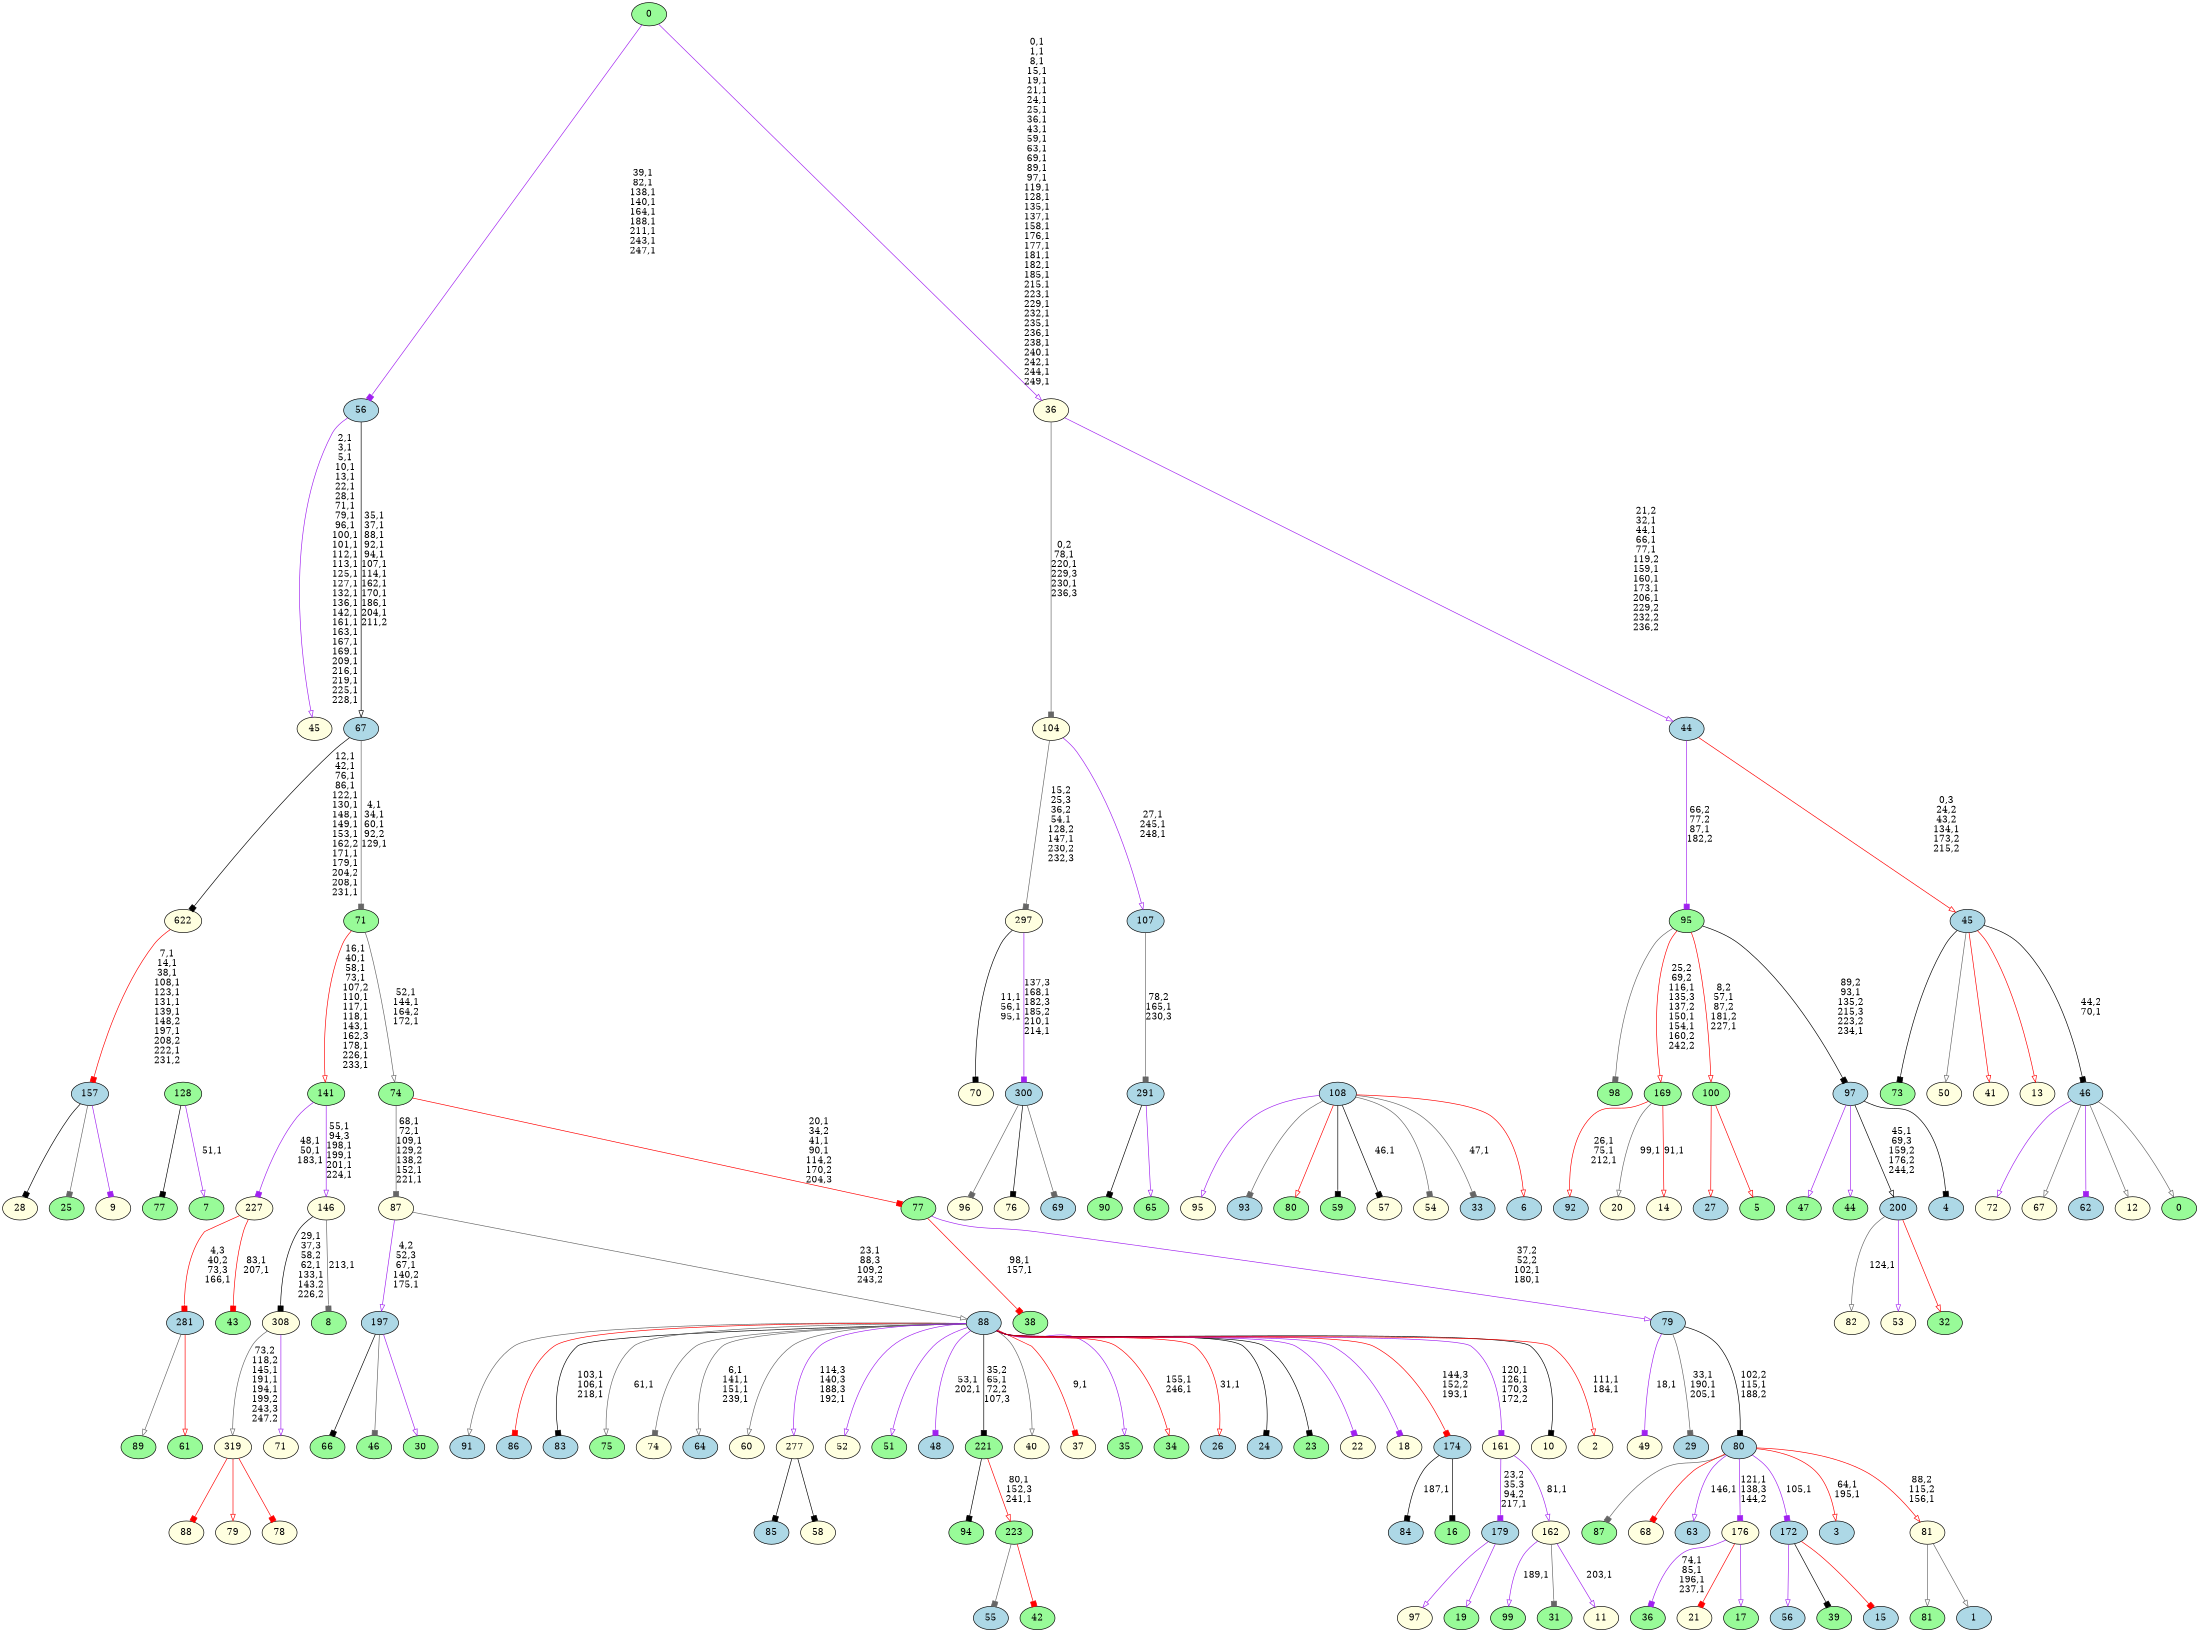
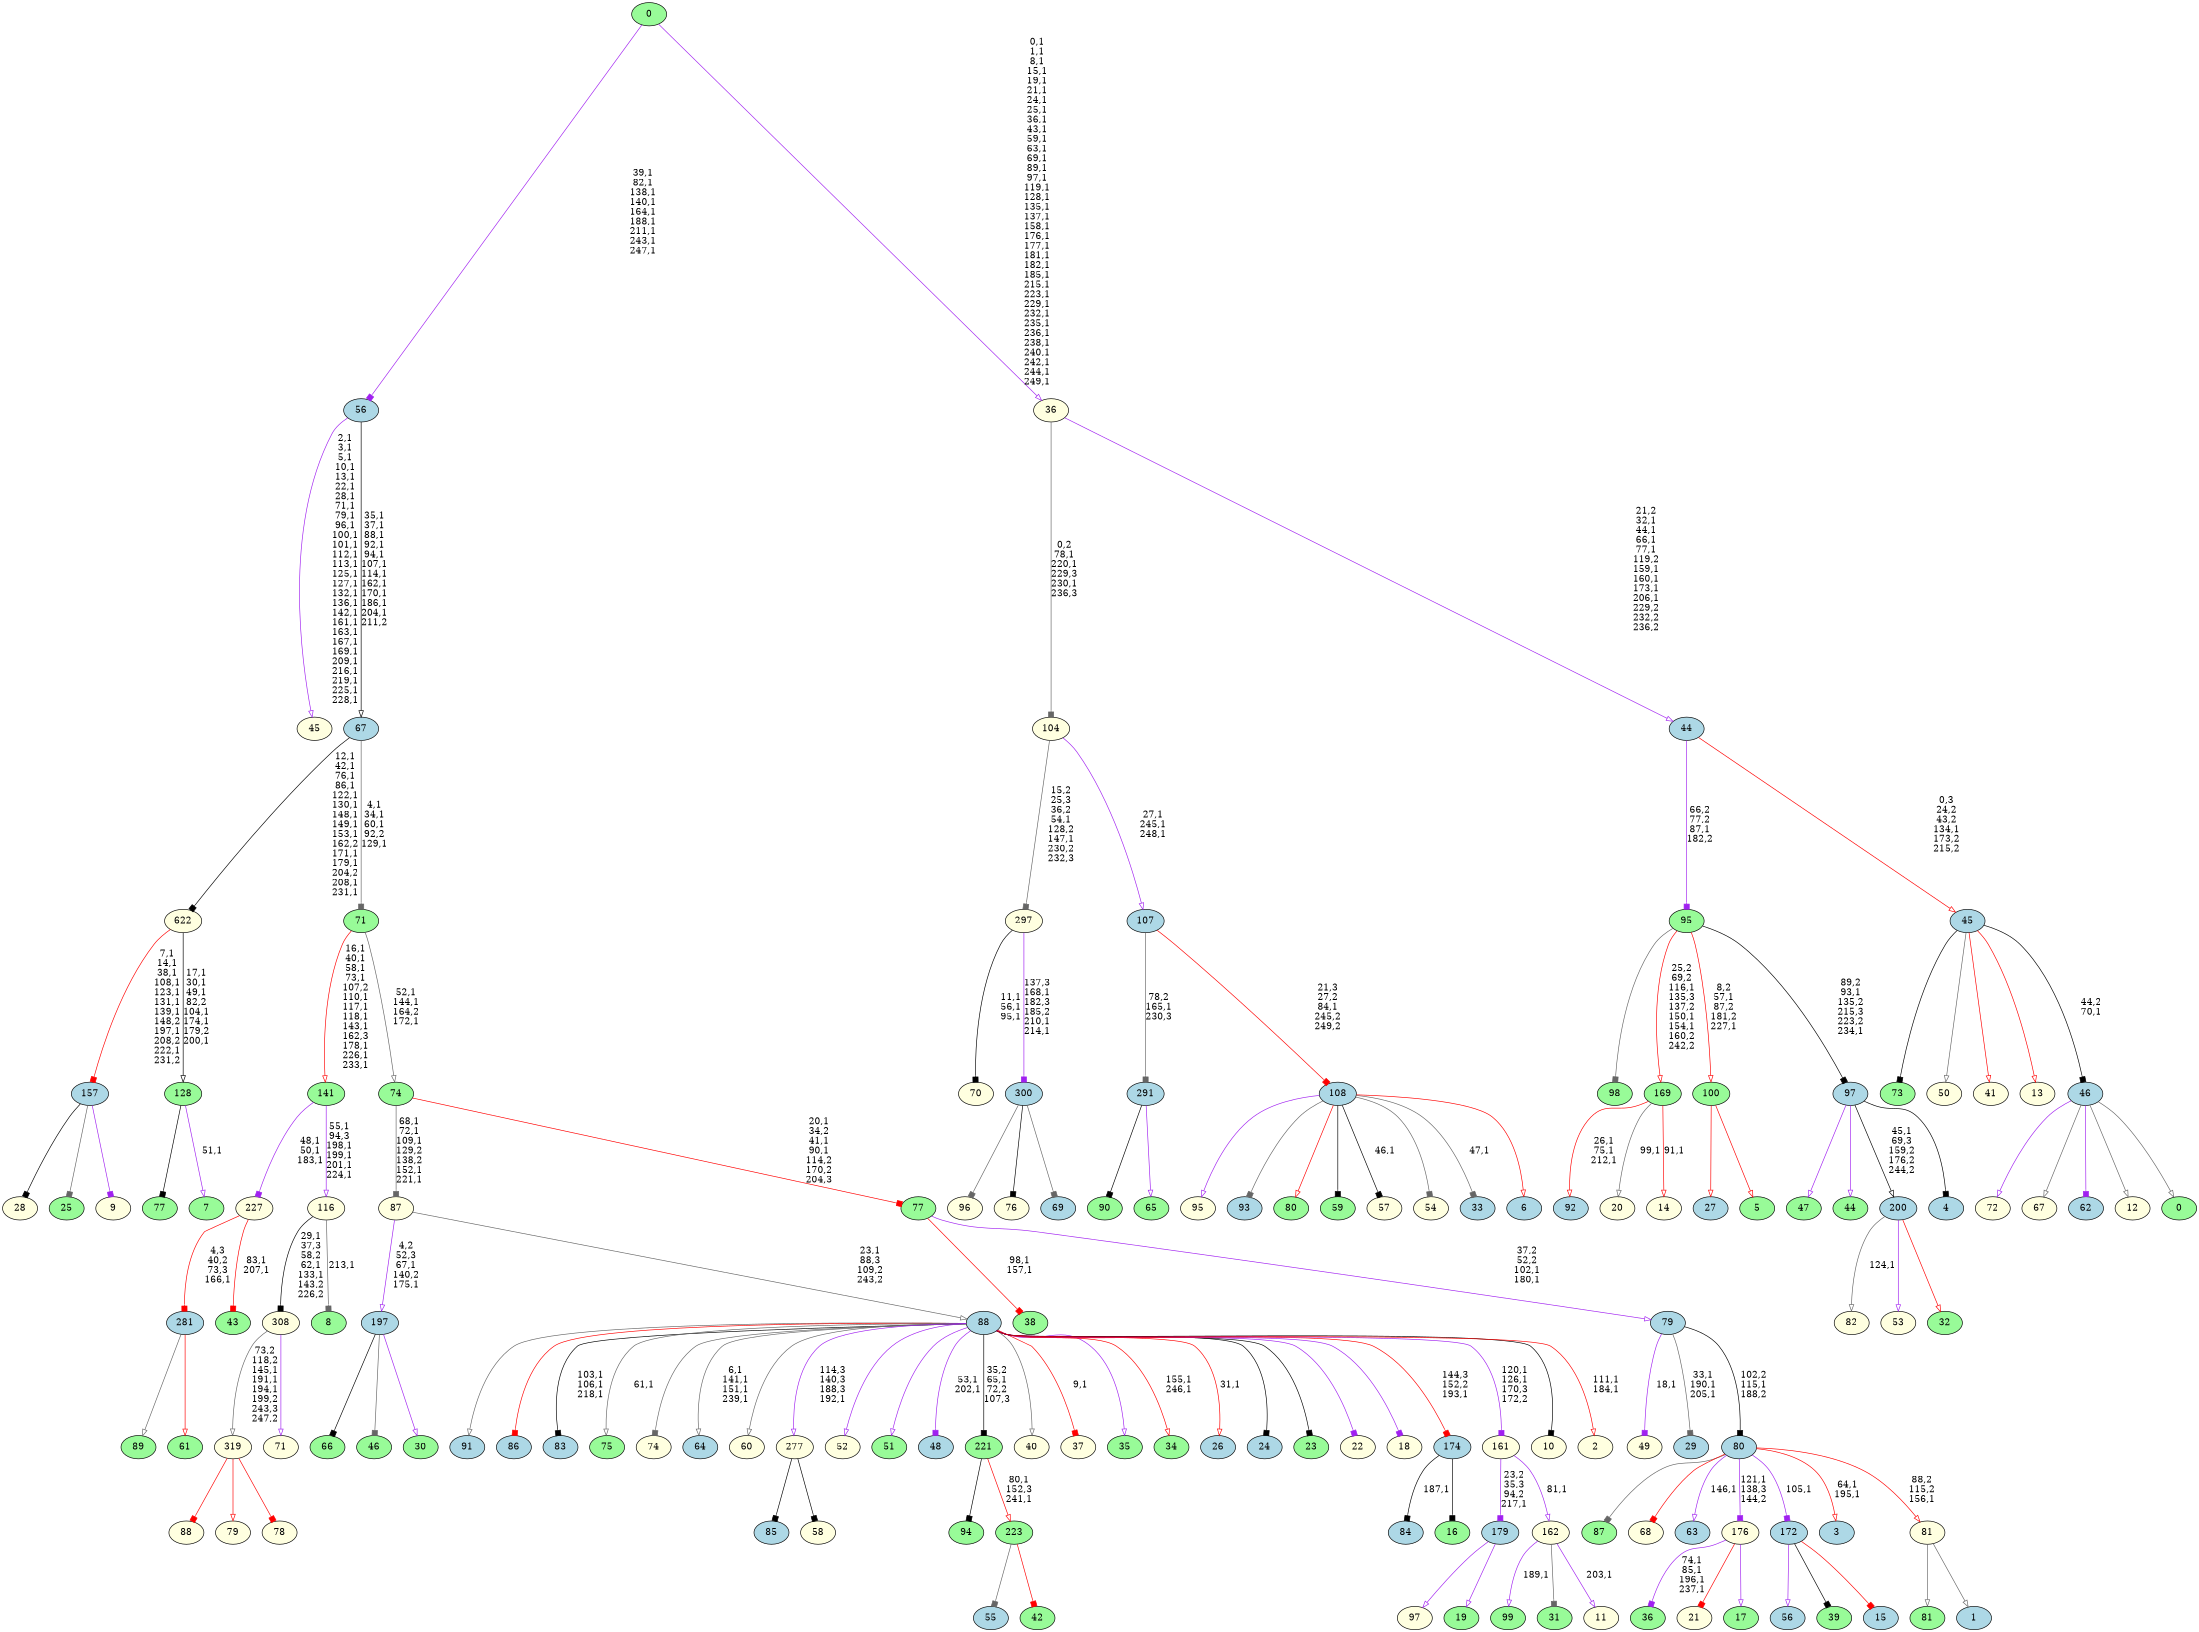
none -> (1242, 1003)
none -> (183, 1004)
(326, 1208) -> (326, 1208)
